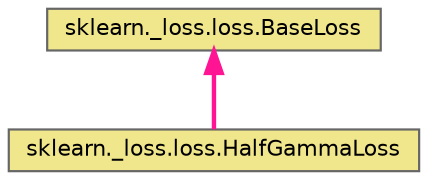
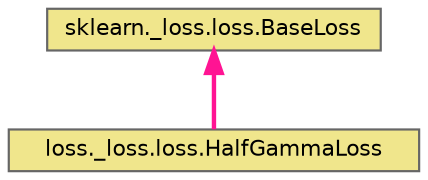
(214, 150) -> (214, 150)
